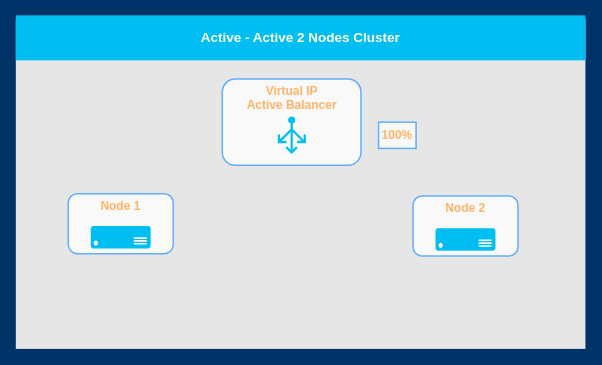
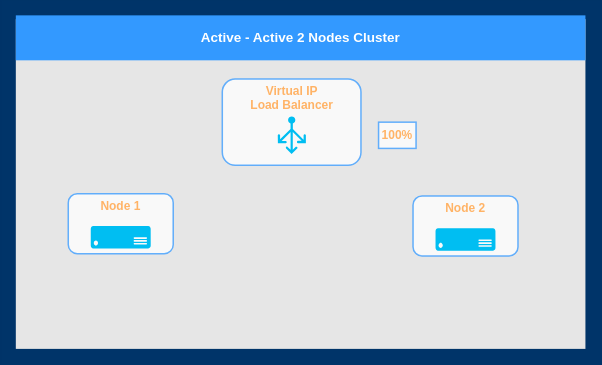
(300, 38) -> (300, 38)
(292, 97) -> (292, 97)
